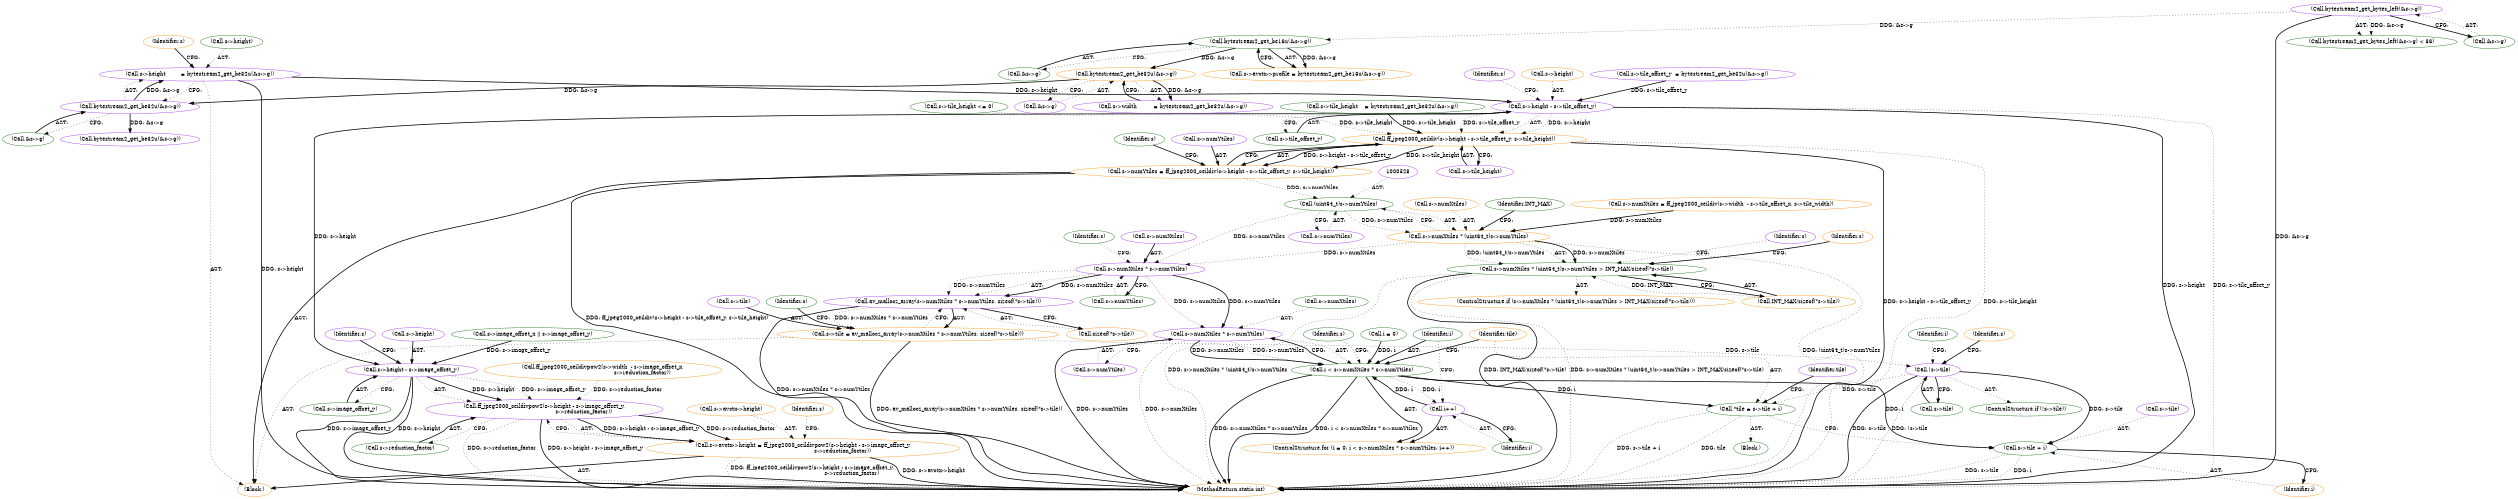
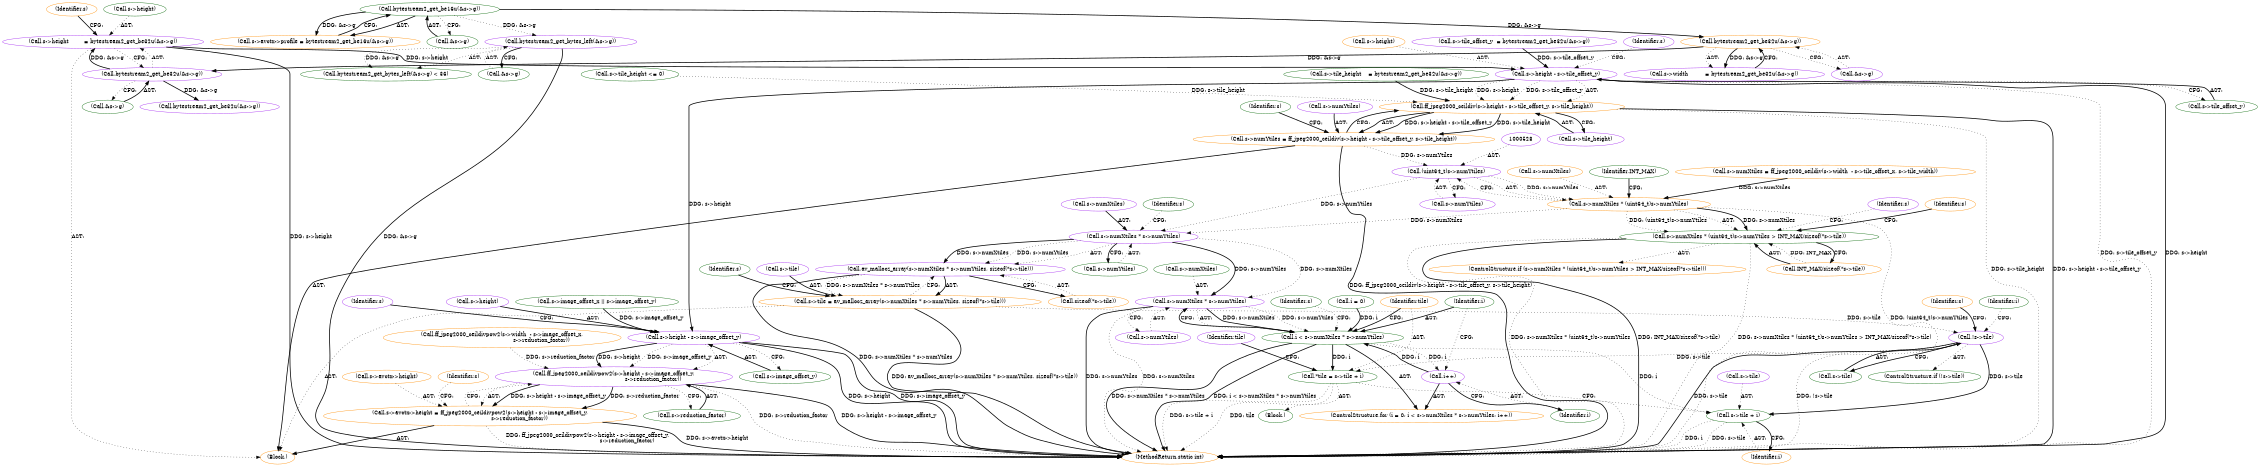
(1813, 26) -> (493, 25)
(1339, 204) -> (1446, 172)
(1712, 382) -> (1546, 350)
